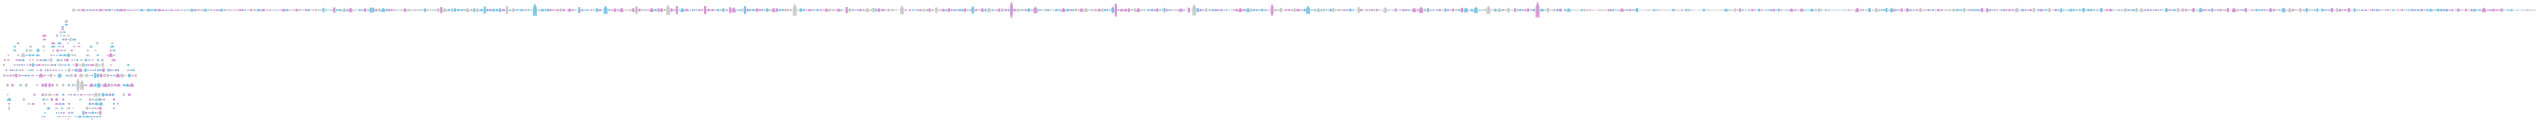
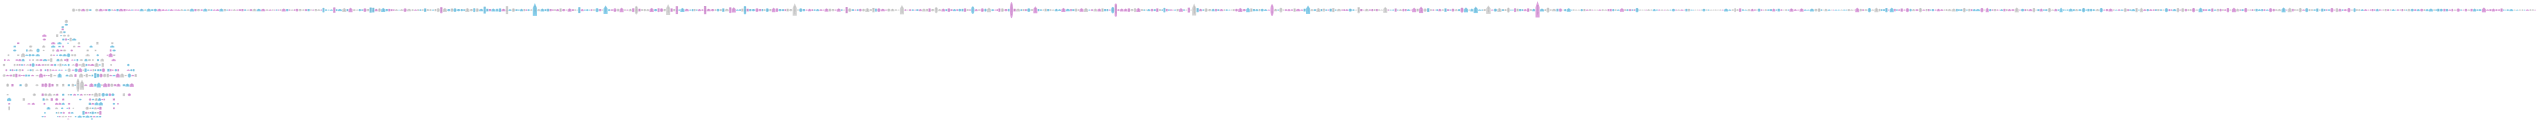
(93, 10) -> none
